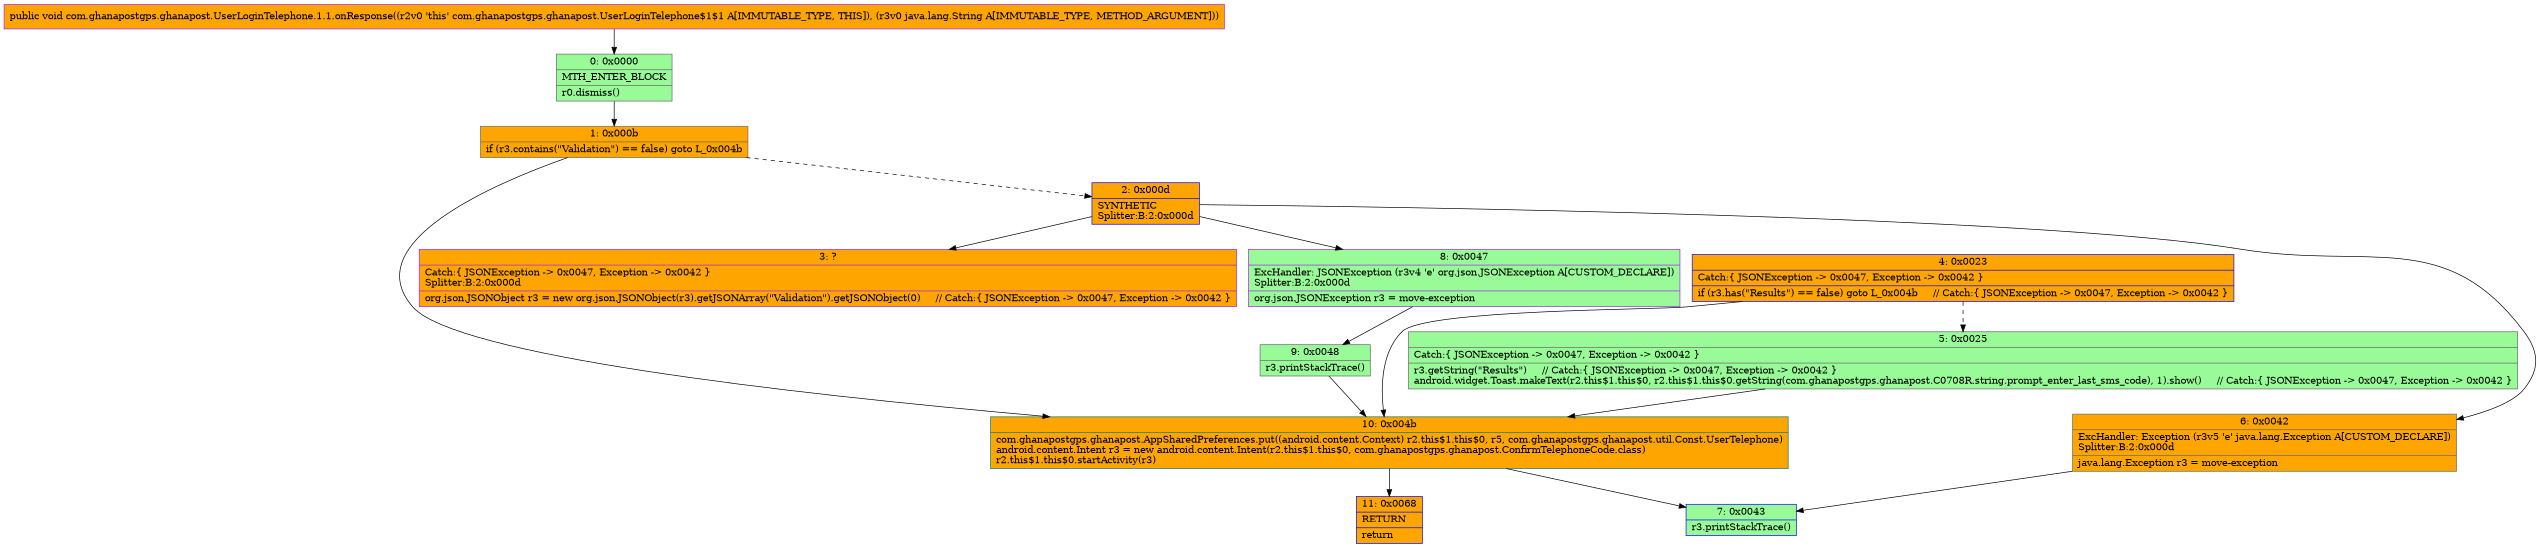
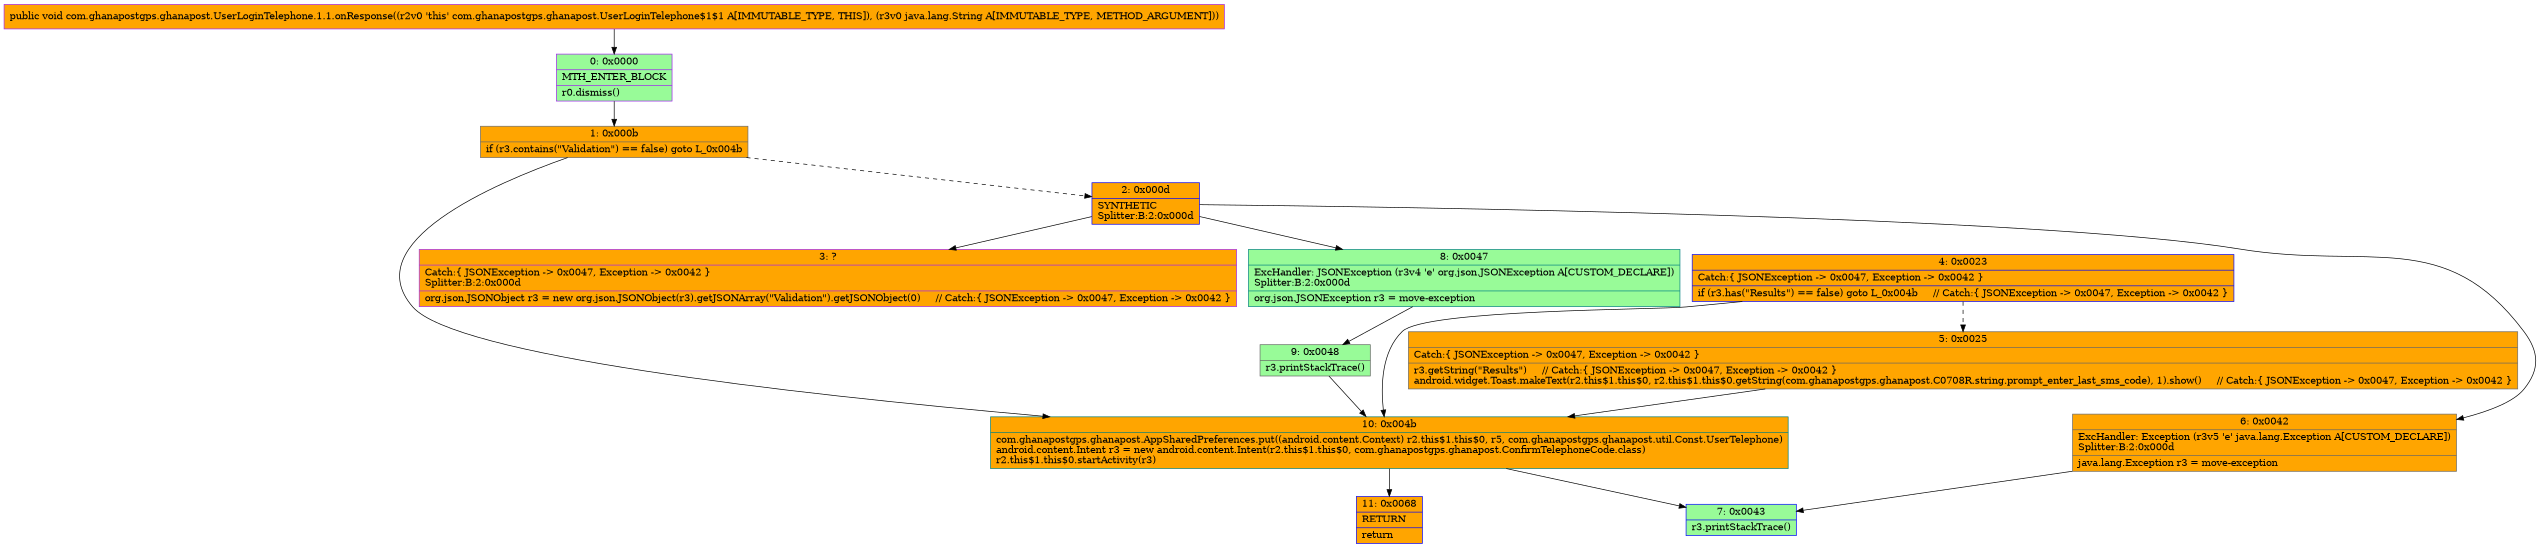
(614, 78) -> (614, 78)
(1464, 278) -> (1464, 278)
(1963, 360) -> (1963, 360)
